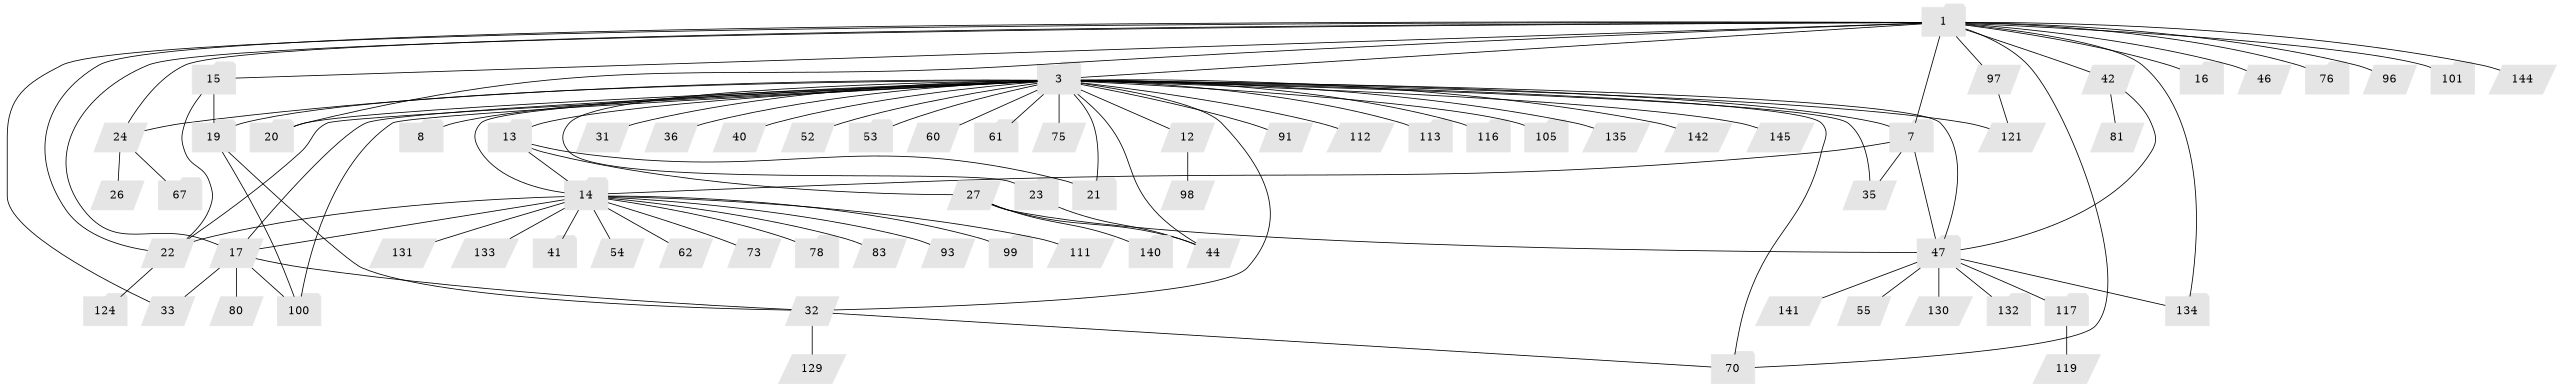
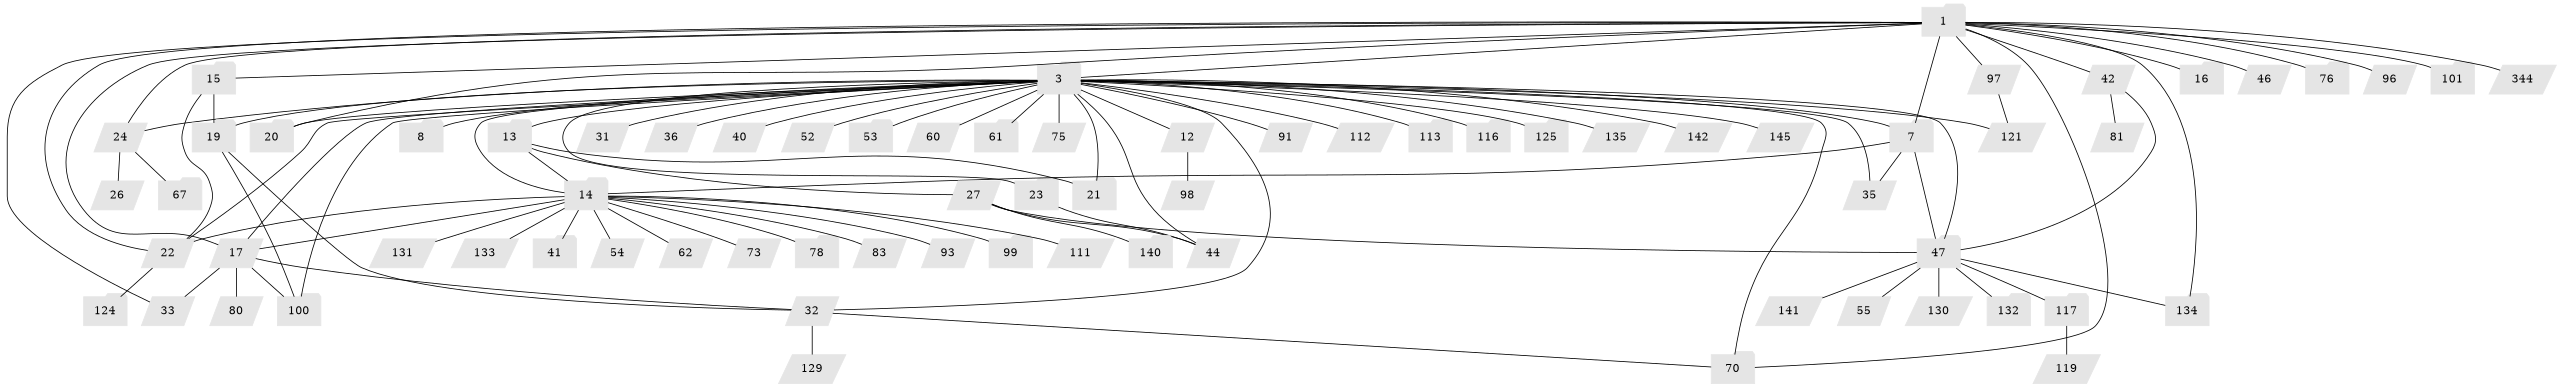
(2523, 80) -> (2523, 80)
(1546, 138) -> (1546, 138)
